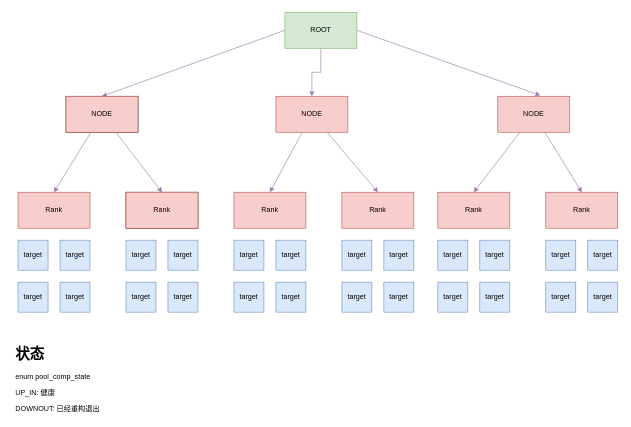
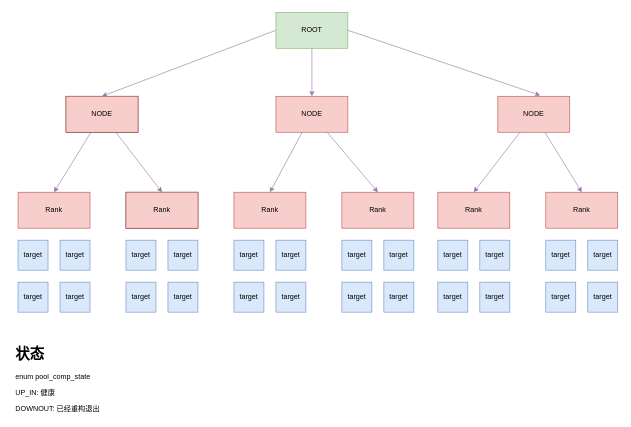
(321, 30) -> (312, 30)
